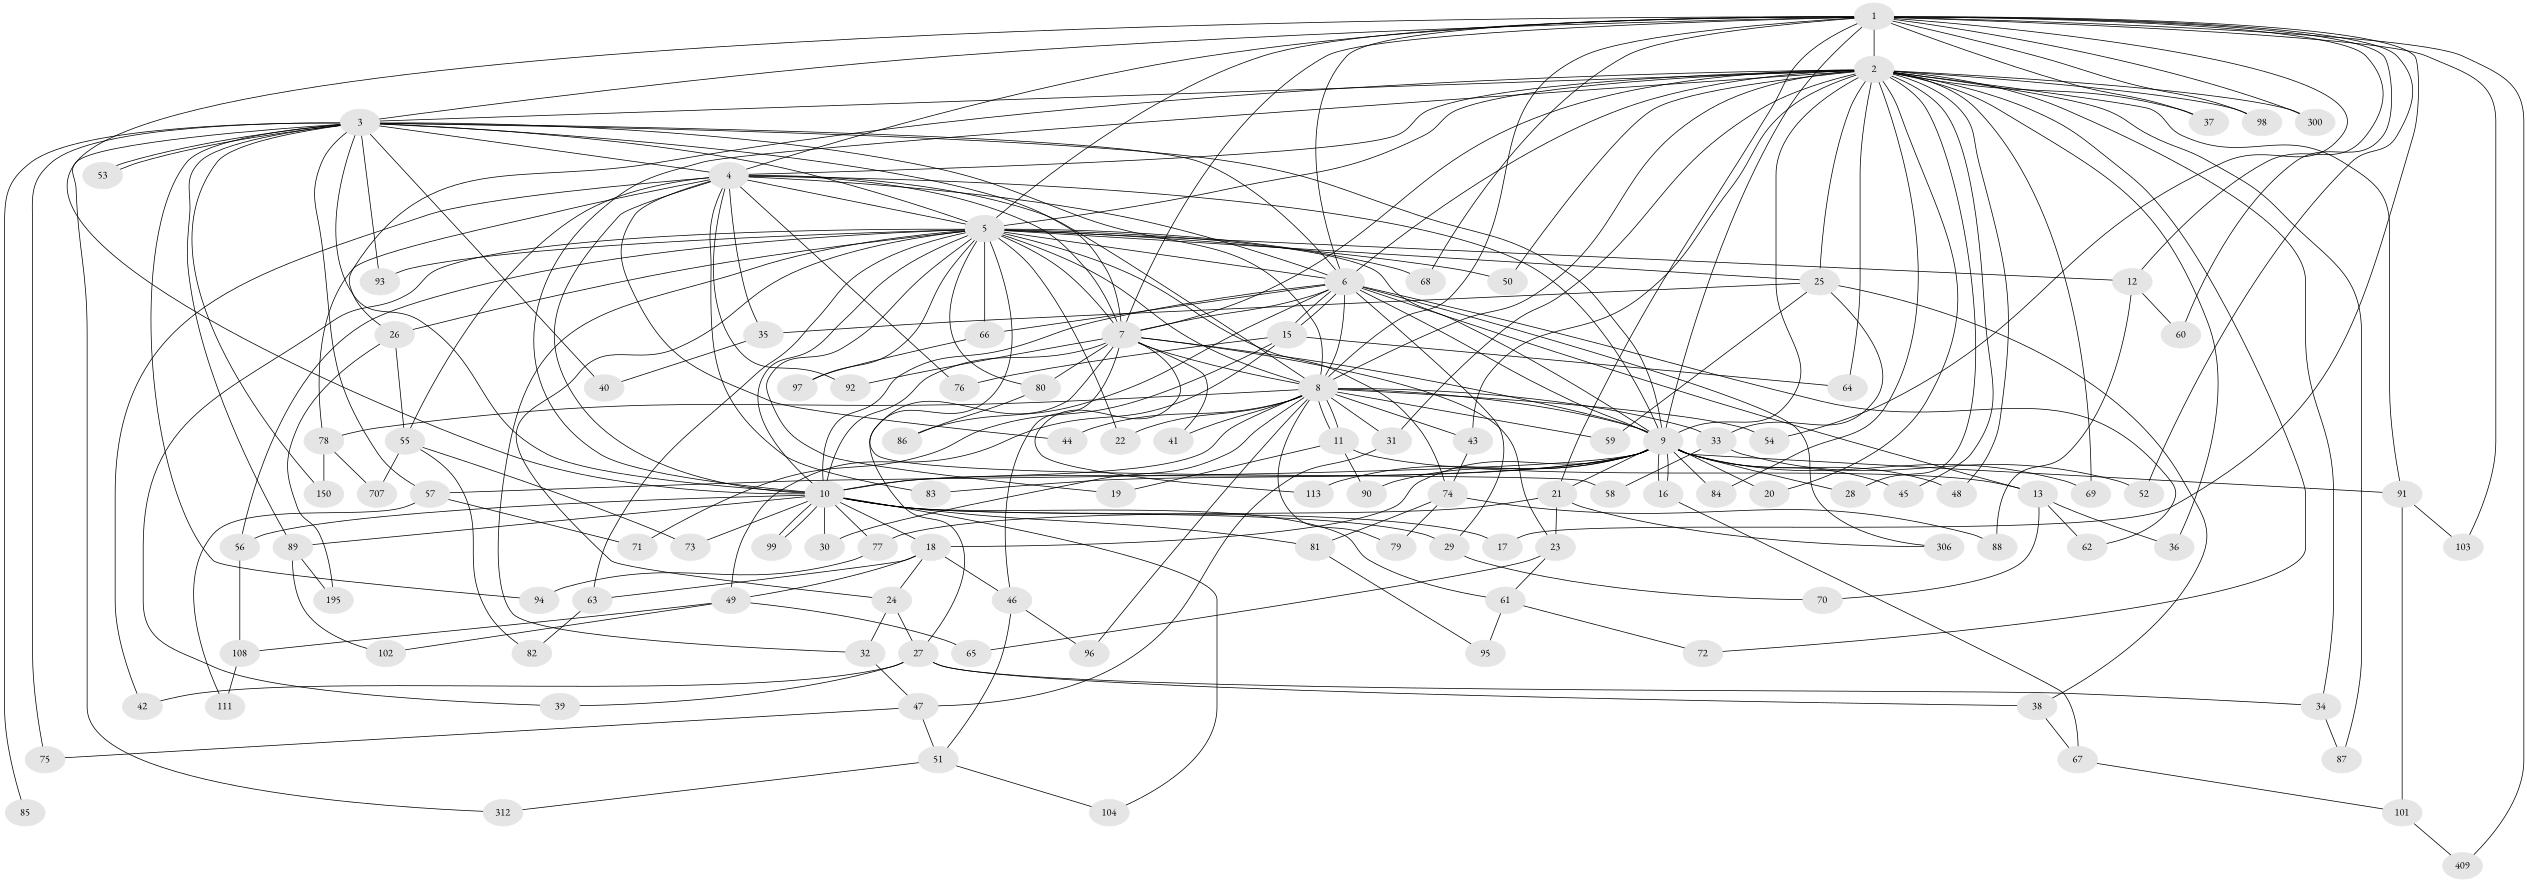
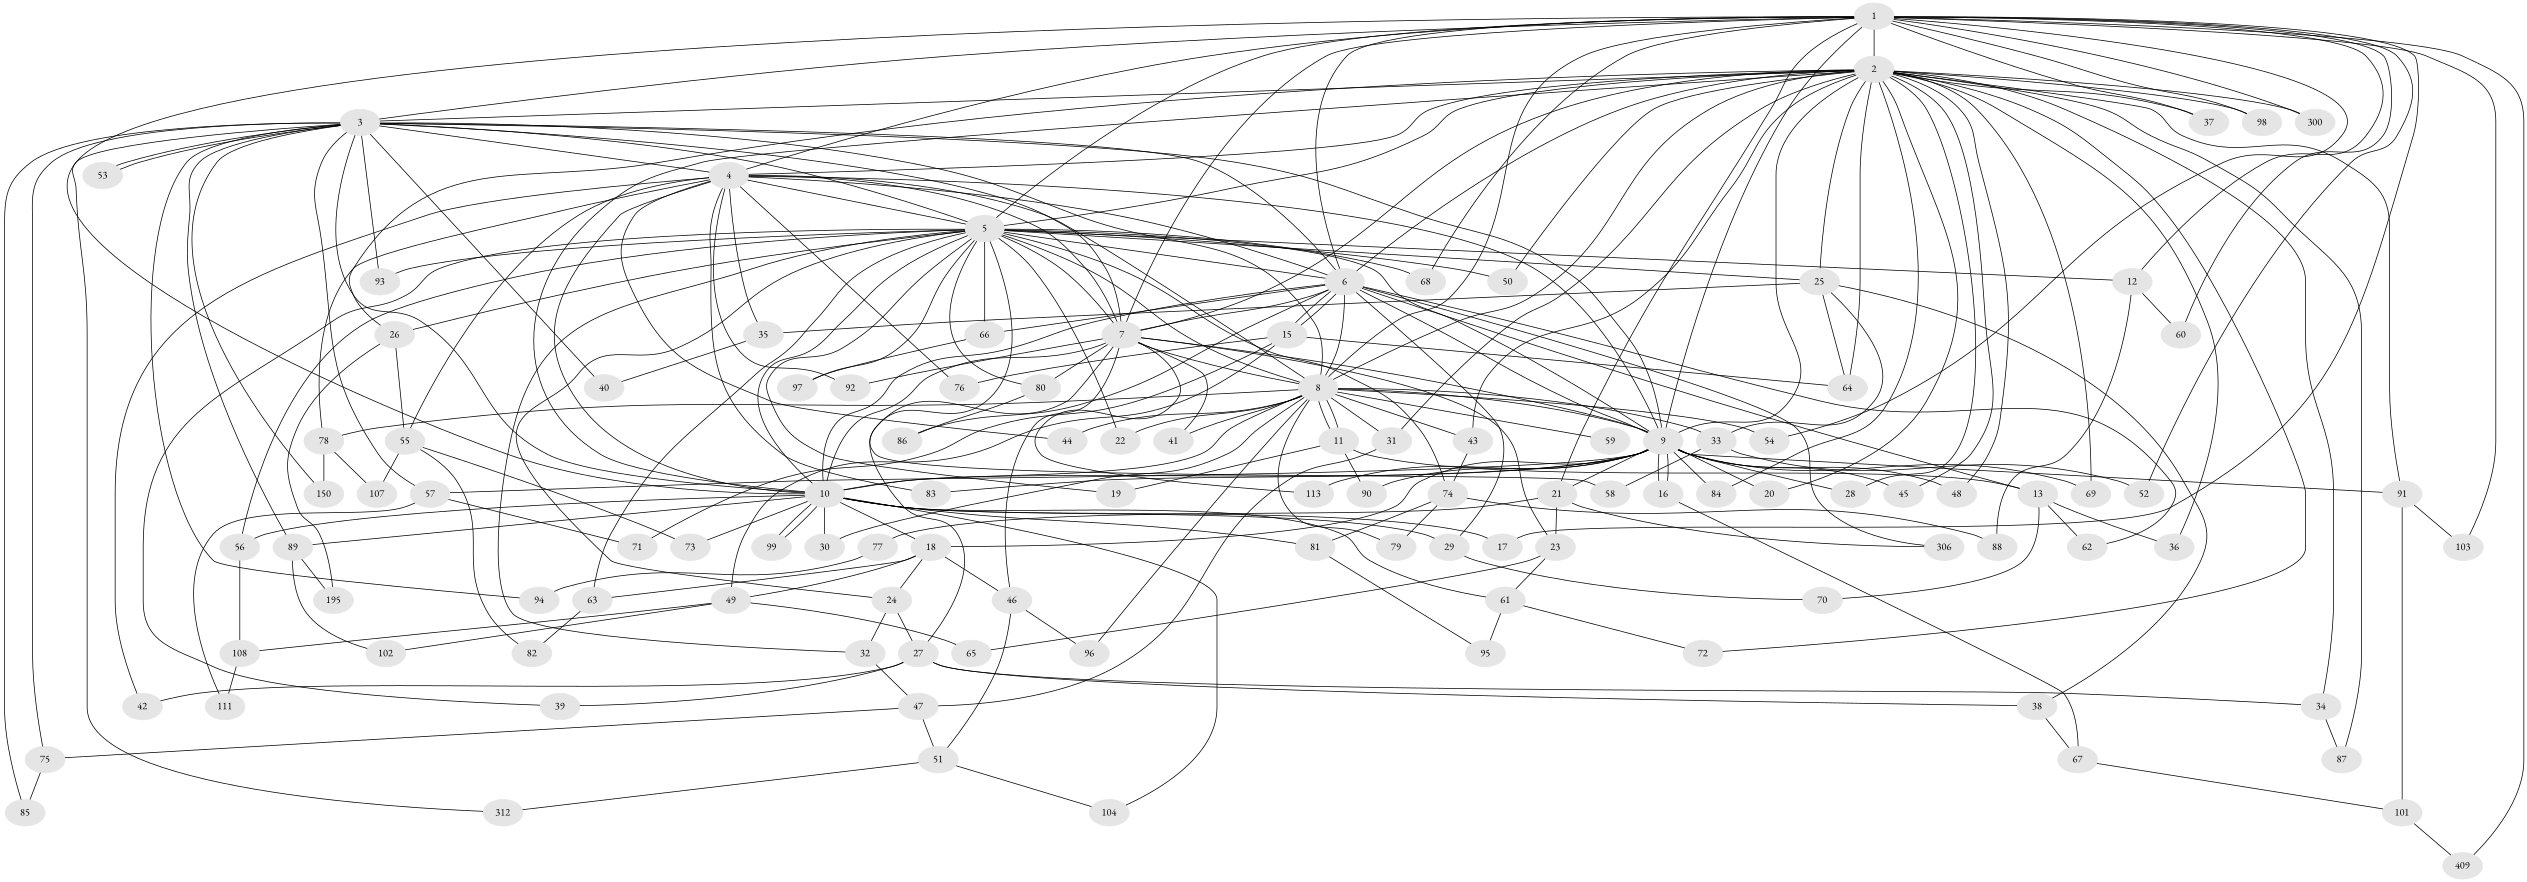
(1715, 361) -> (1834, 335)
(377, 494) -> (377, 494)
(851, 521) -> none
none -> (35, 786)
